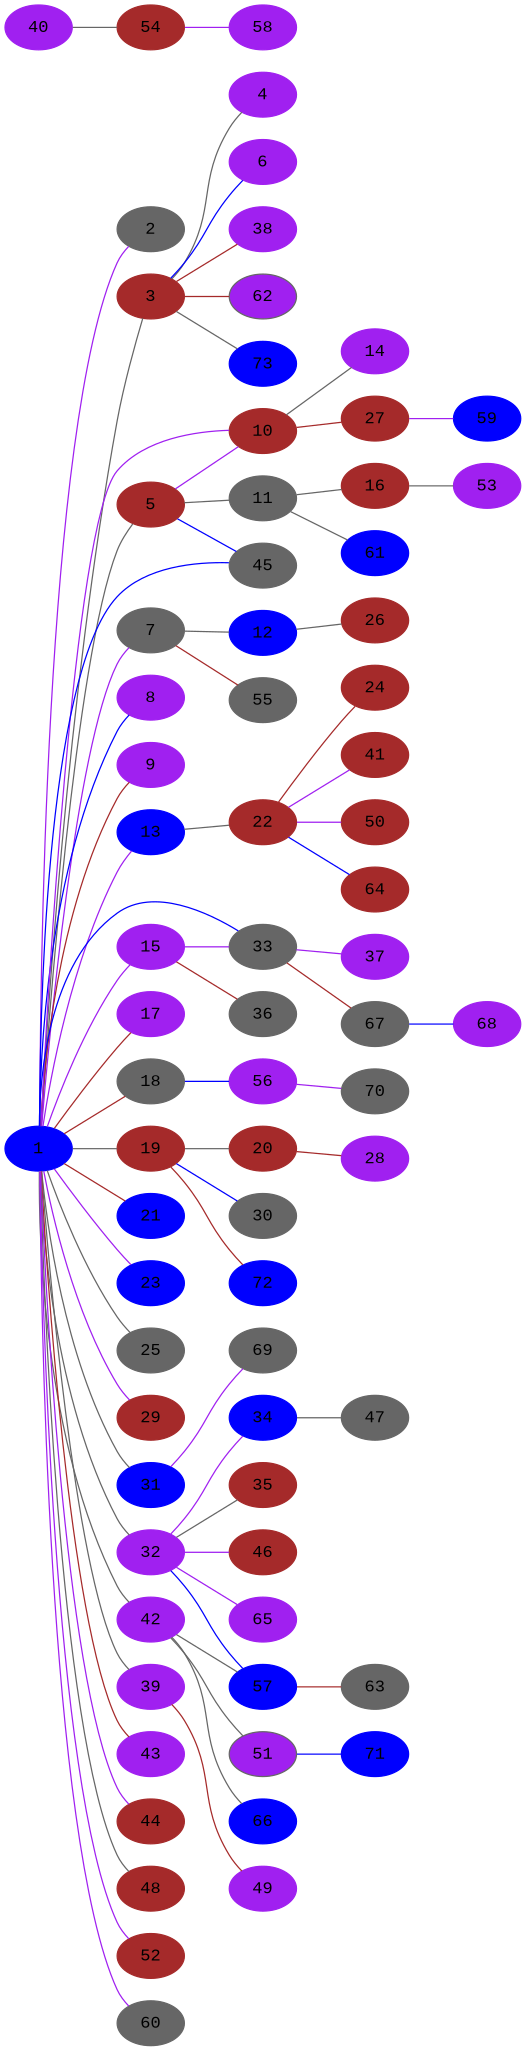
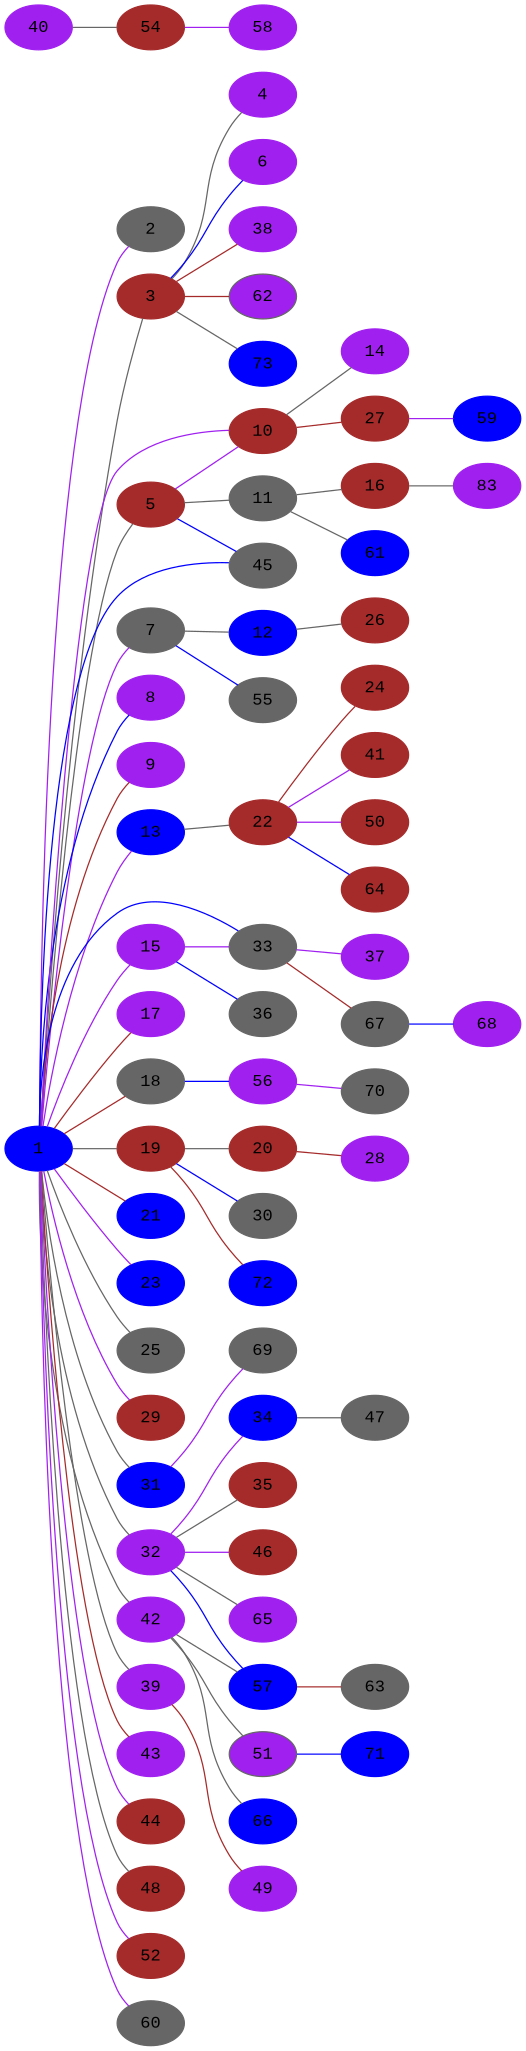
(487, 486) -> (487, 486)
(207, 665) -> (207, 665)
(207, 980) -> (207, 980)
(207, 1586) -> (207, 1586)
